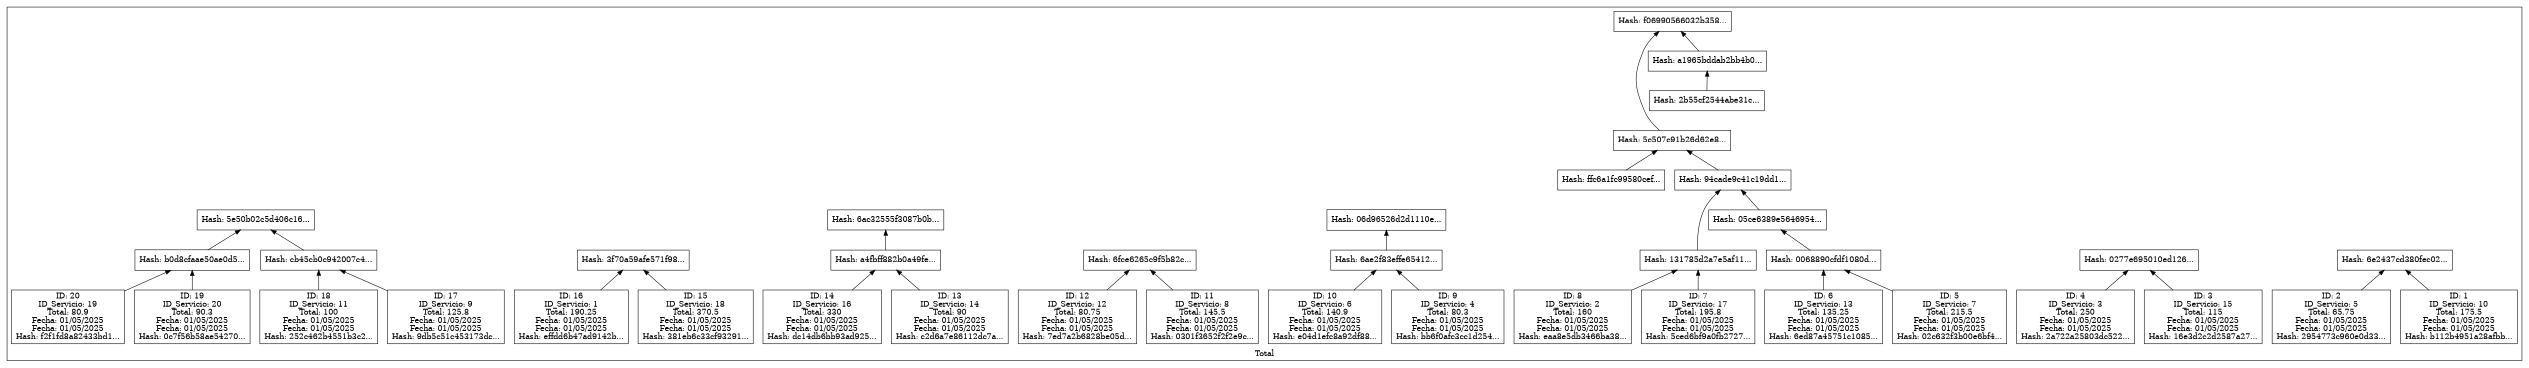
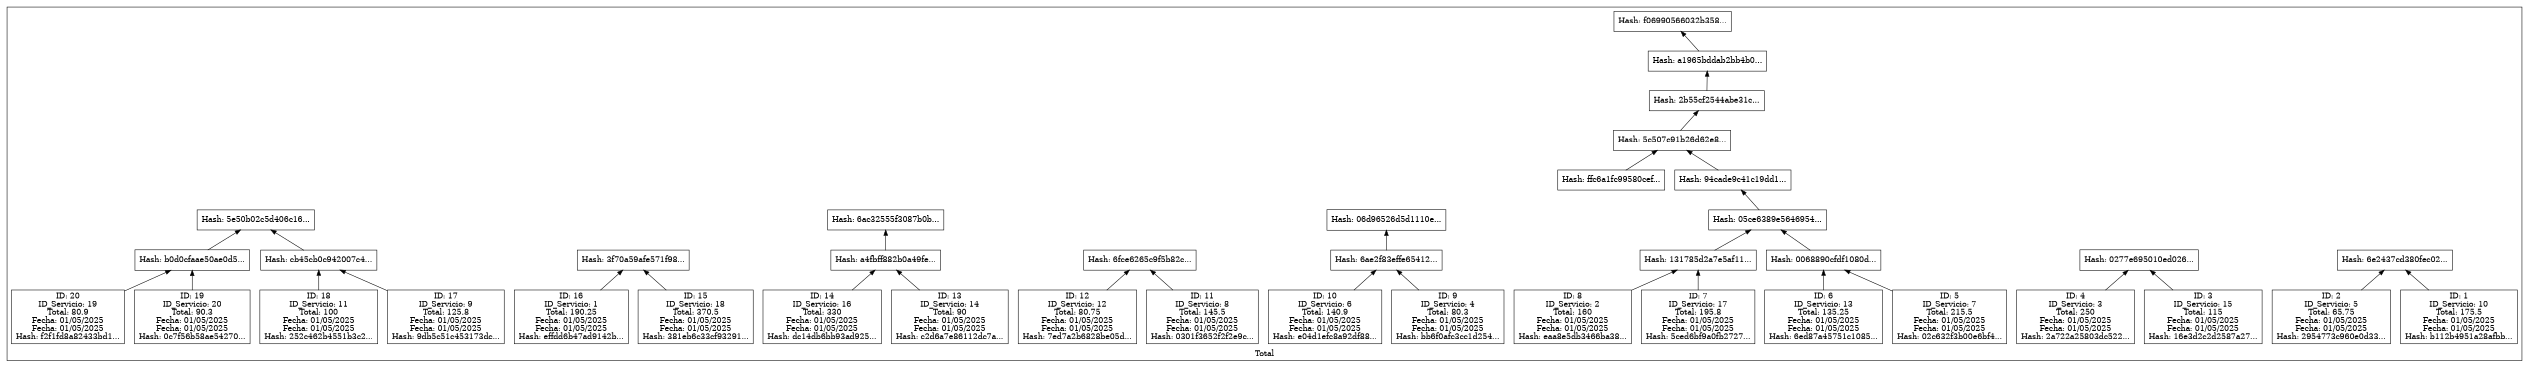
(1636, 84) -> (1688, 123)
(1386, 220) -> (1386, 220)
(1700, 220) -> (1730, 241)
(192, 260) -> (192, 260)
(2139, 260) -> (2139, 260)
